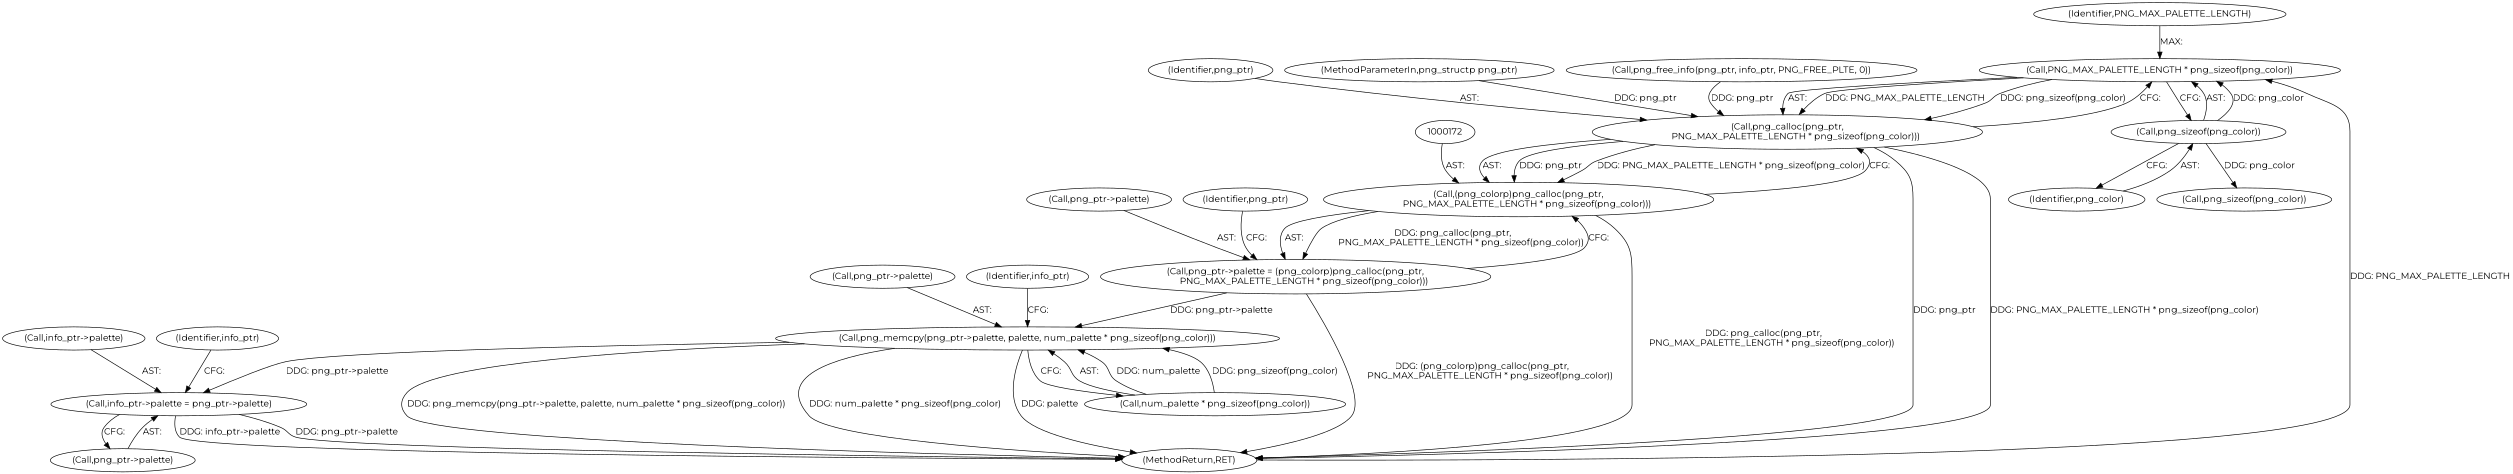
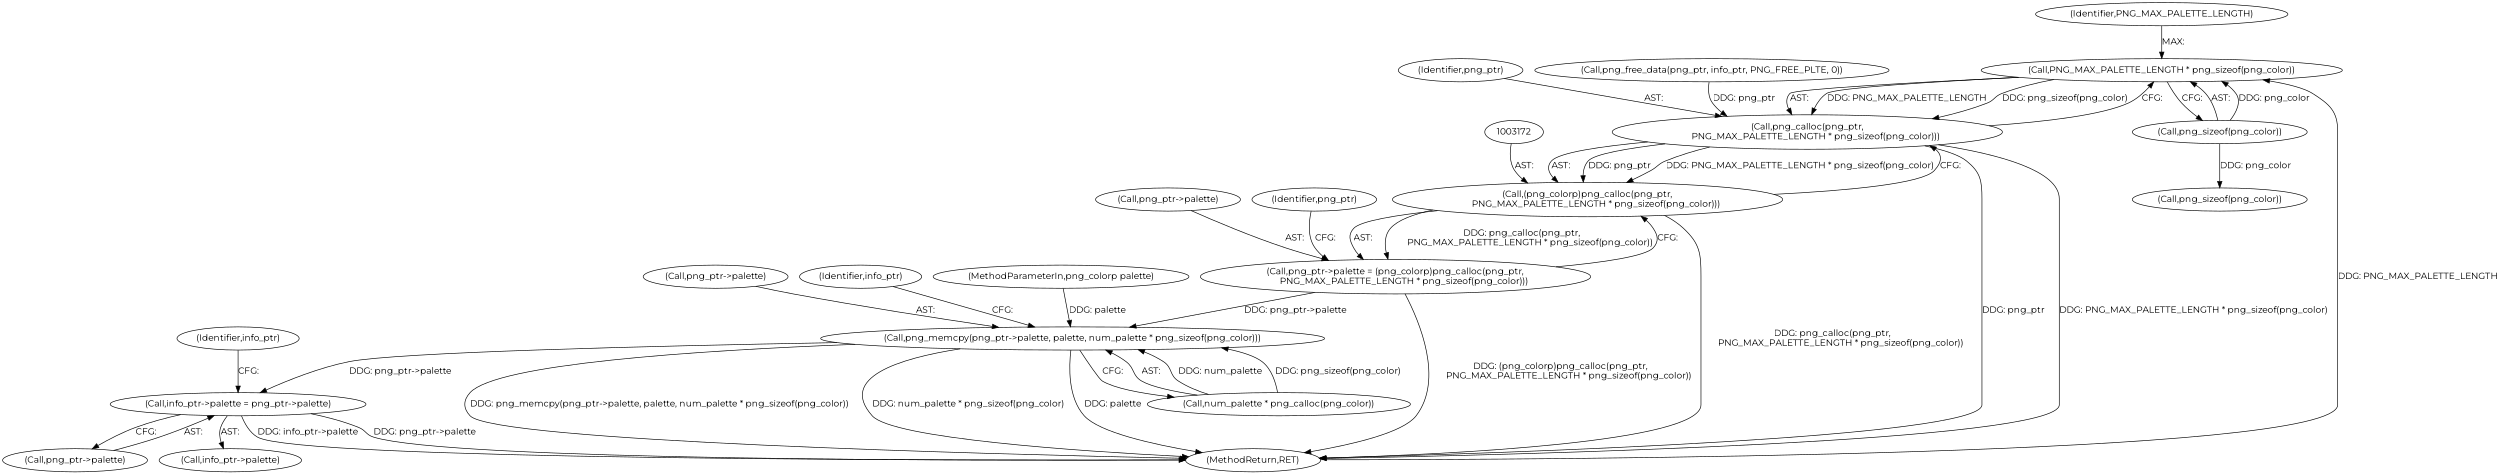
(1419, 70) -> none
(1742, 70) -> (1712, 70)
(1445, 132) -> (1514, 132)
(2077, 200) -> none
none -> (1061, 277)
(123, 370) -> (220, 428)
(1215, 404) -> (1279, 404)
